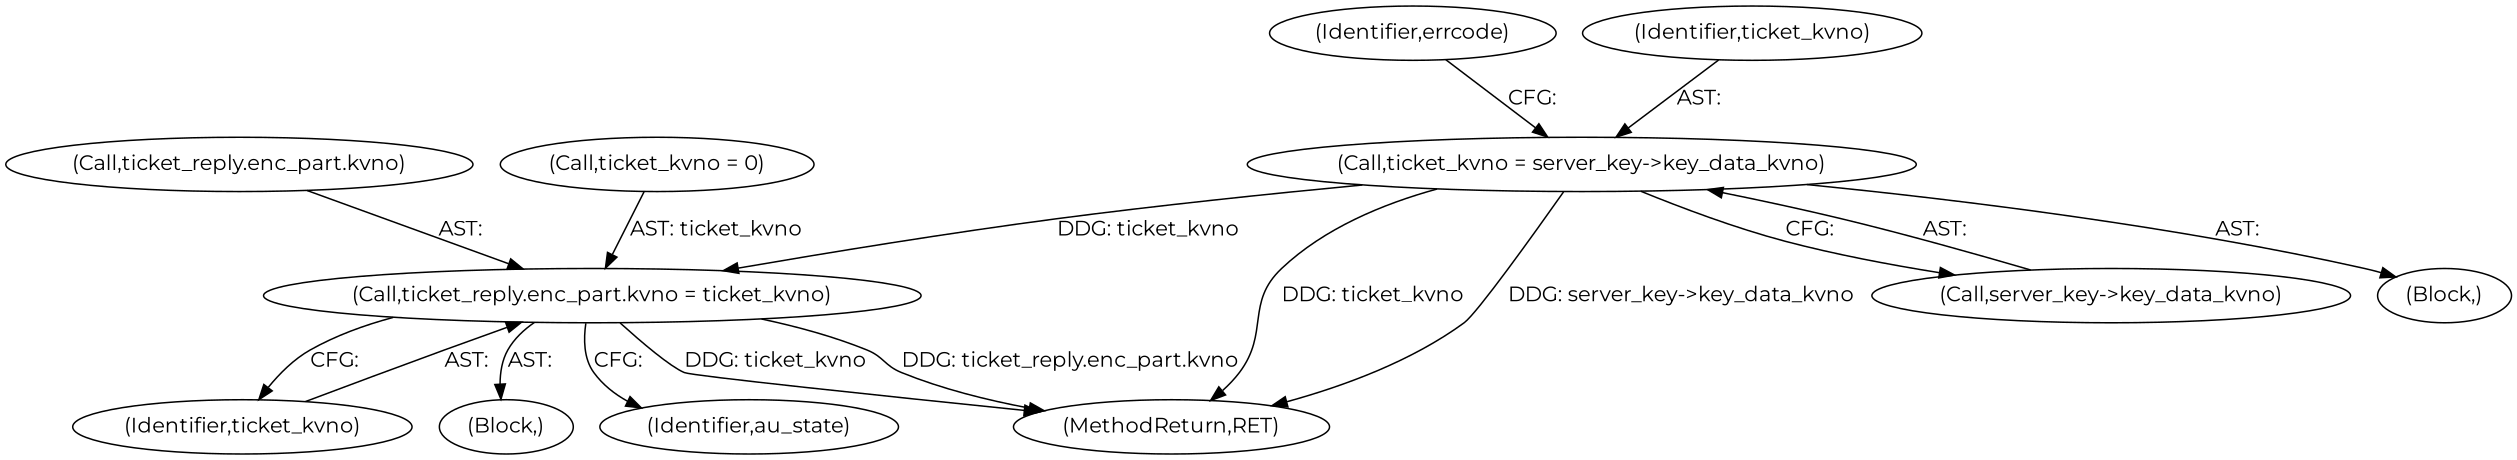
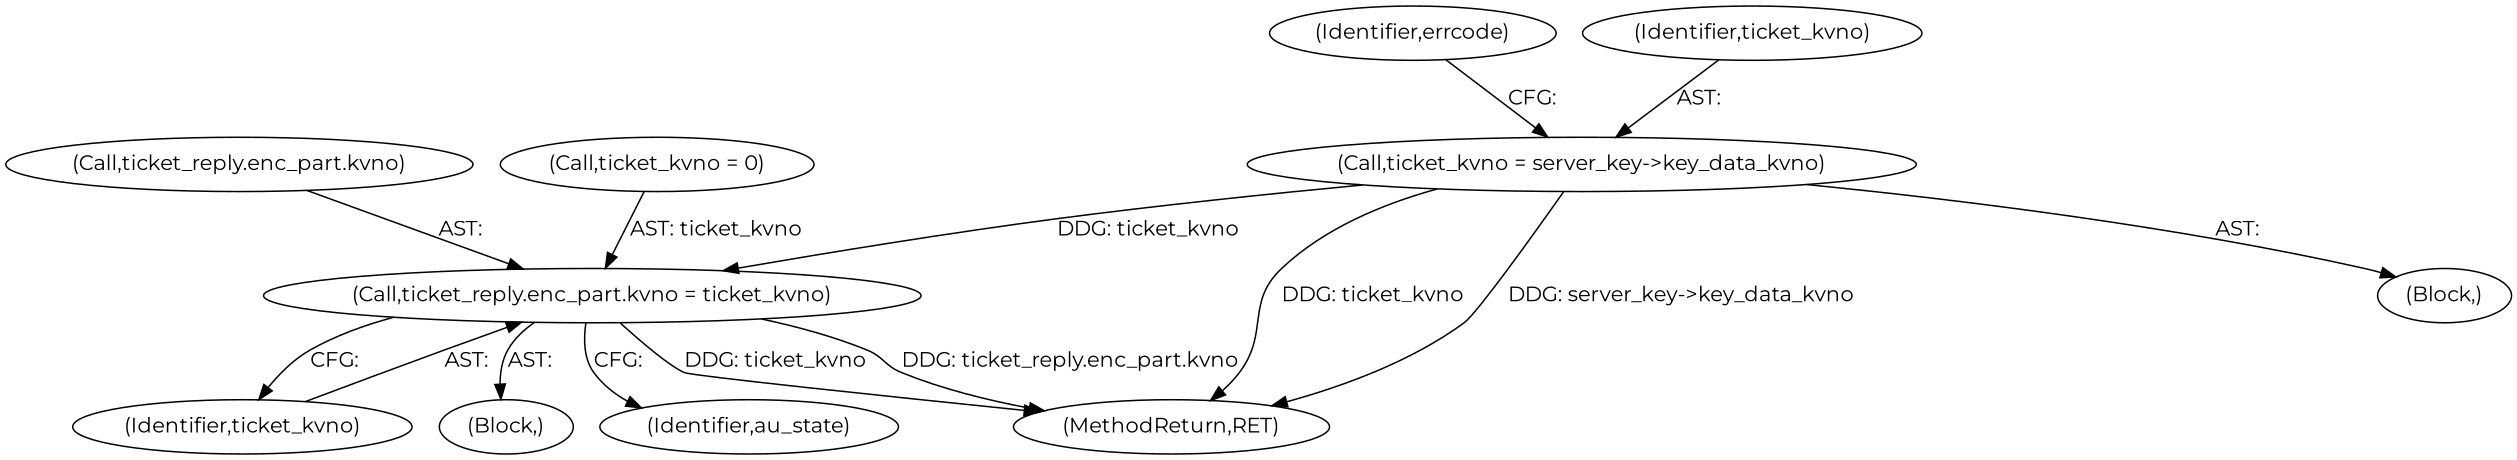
(2111, 296) -> none
